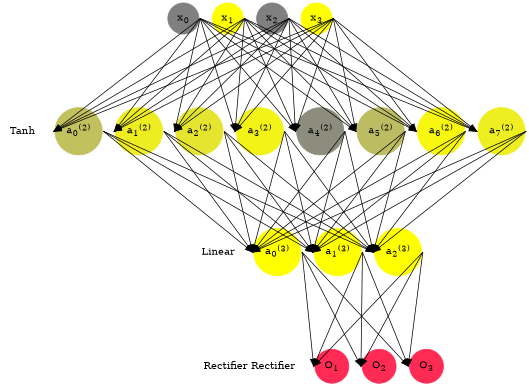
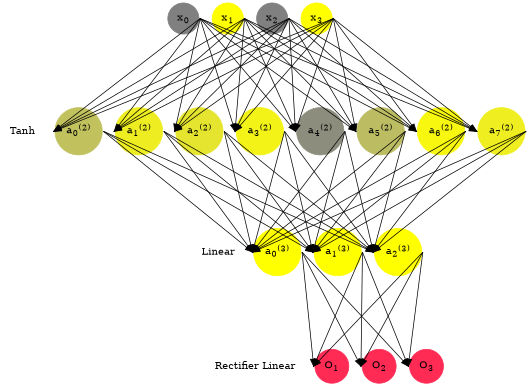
(250, 366) -> (255, 366)
